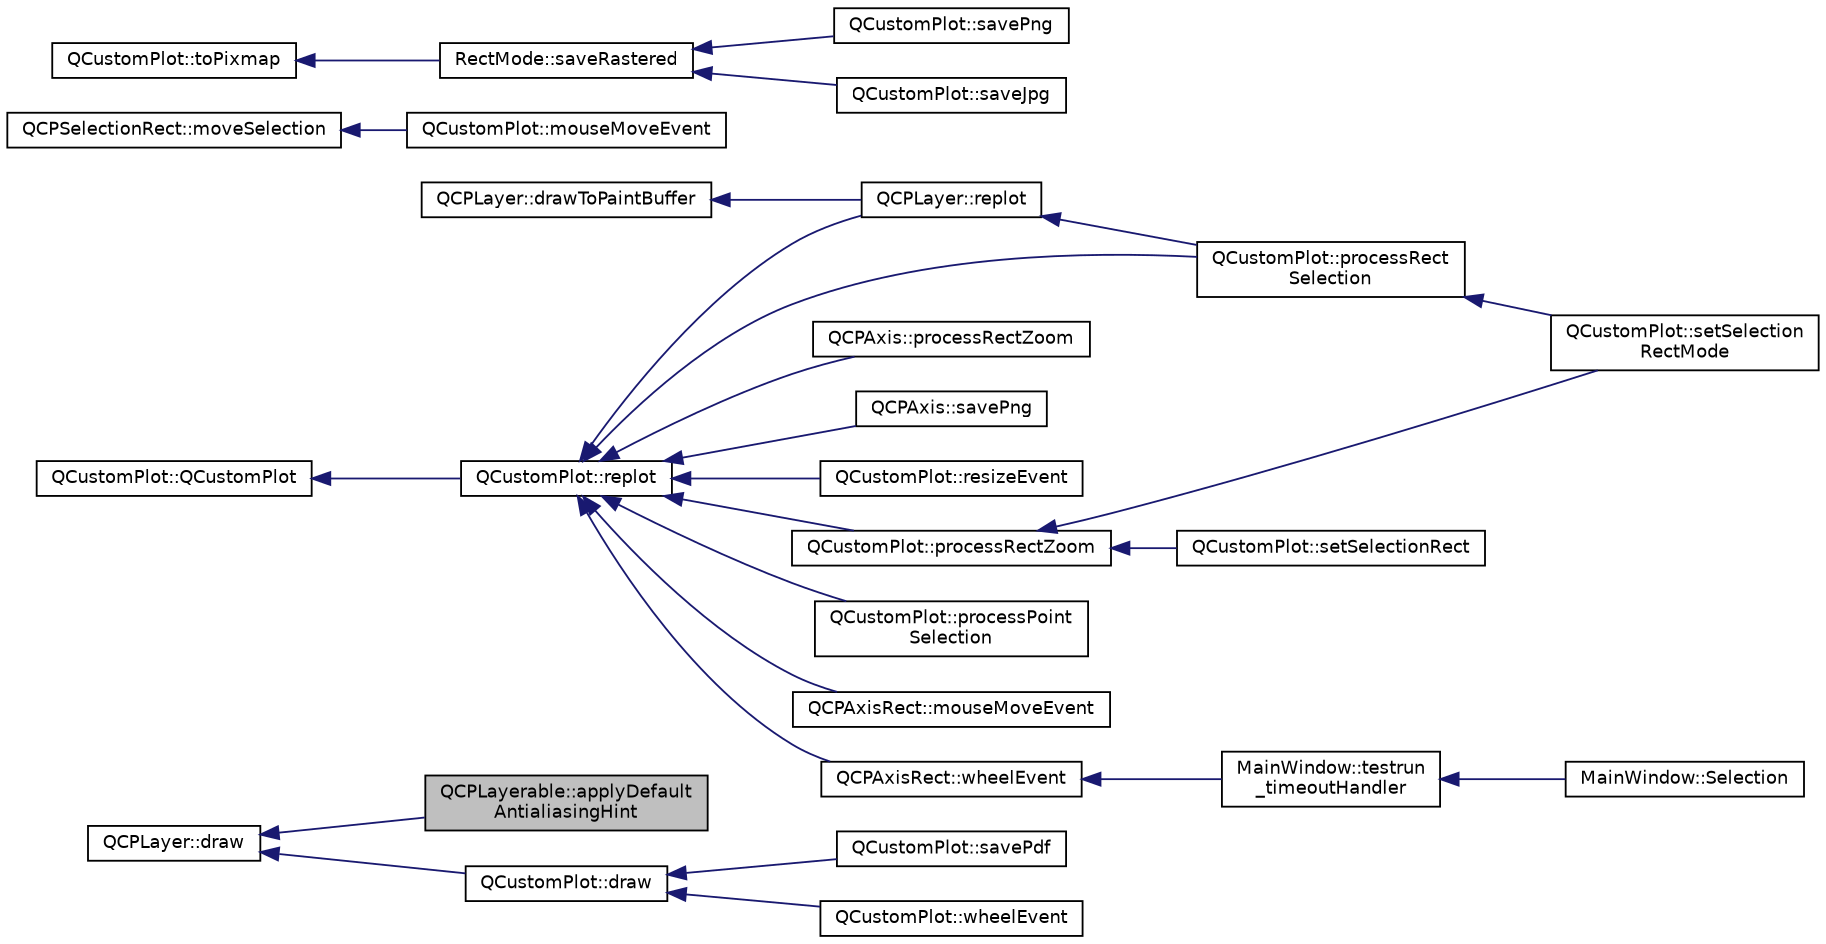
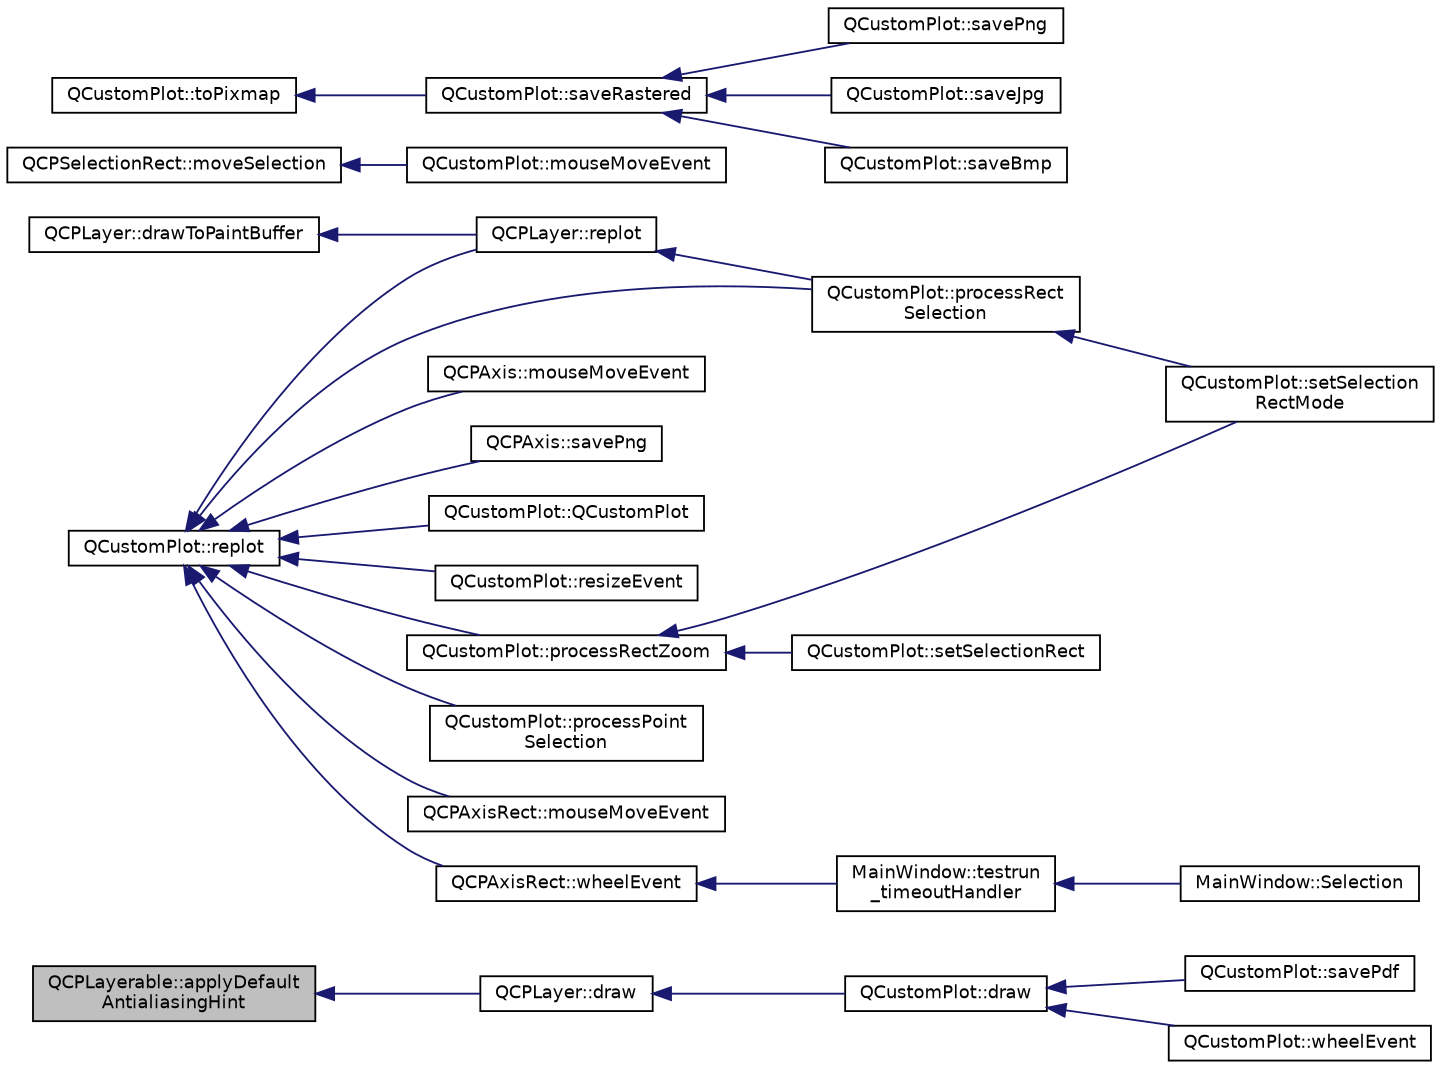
(566, 60) -> (566, 95)
none -> (946, 165)
(952, 339) -> (566, 374)
(396, 478) -> (363, 531)
(352, 825) -> (407, 994)
